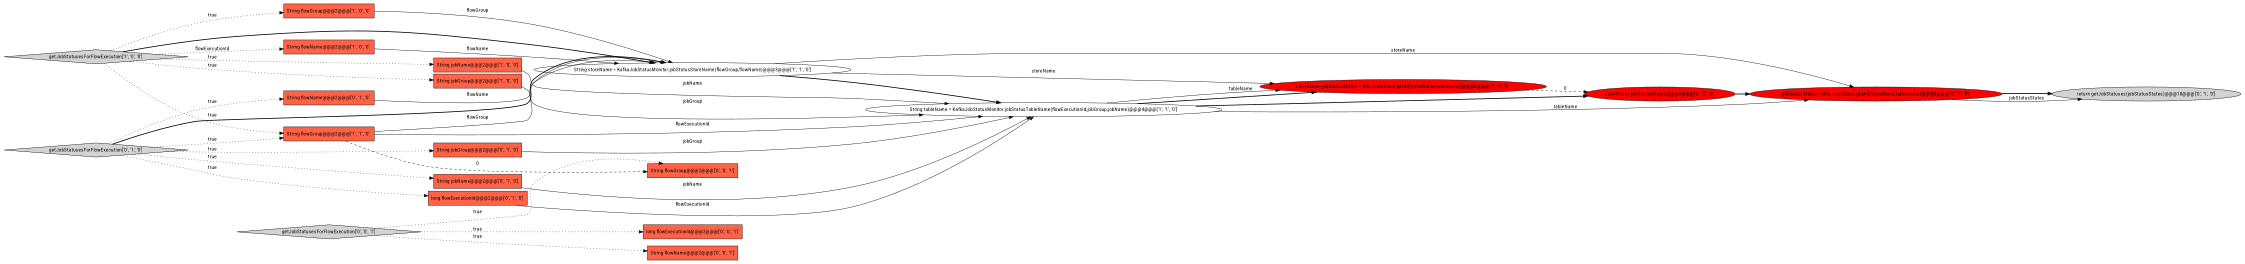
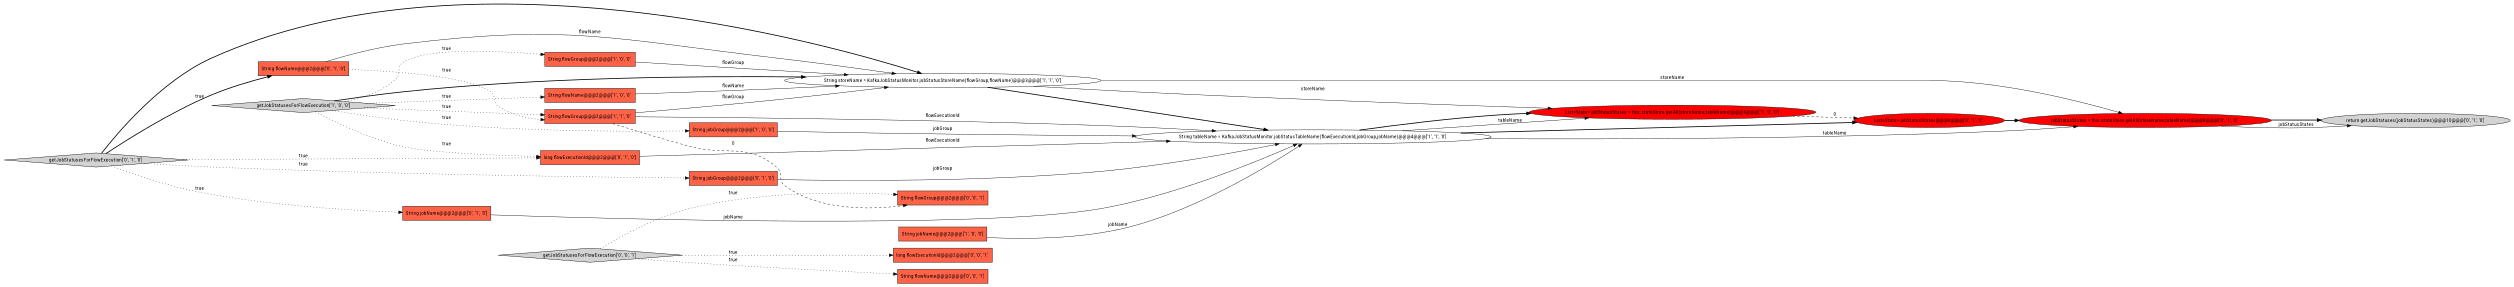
(213, 49) -> (447, 96)
(295, 62) -> (422, 150)
(191, 111) -> (183, 108)
(215, 143) -> (452, 79)
